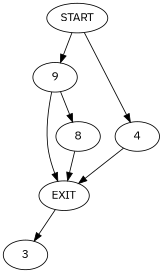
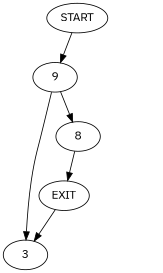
(47, 133) -> (35, 161)
(137, 136) -> none
